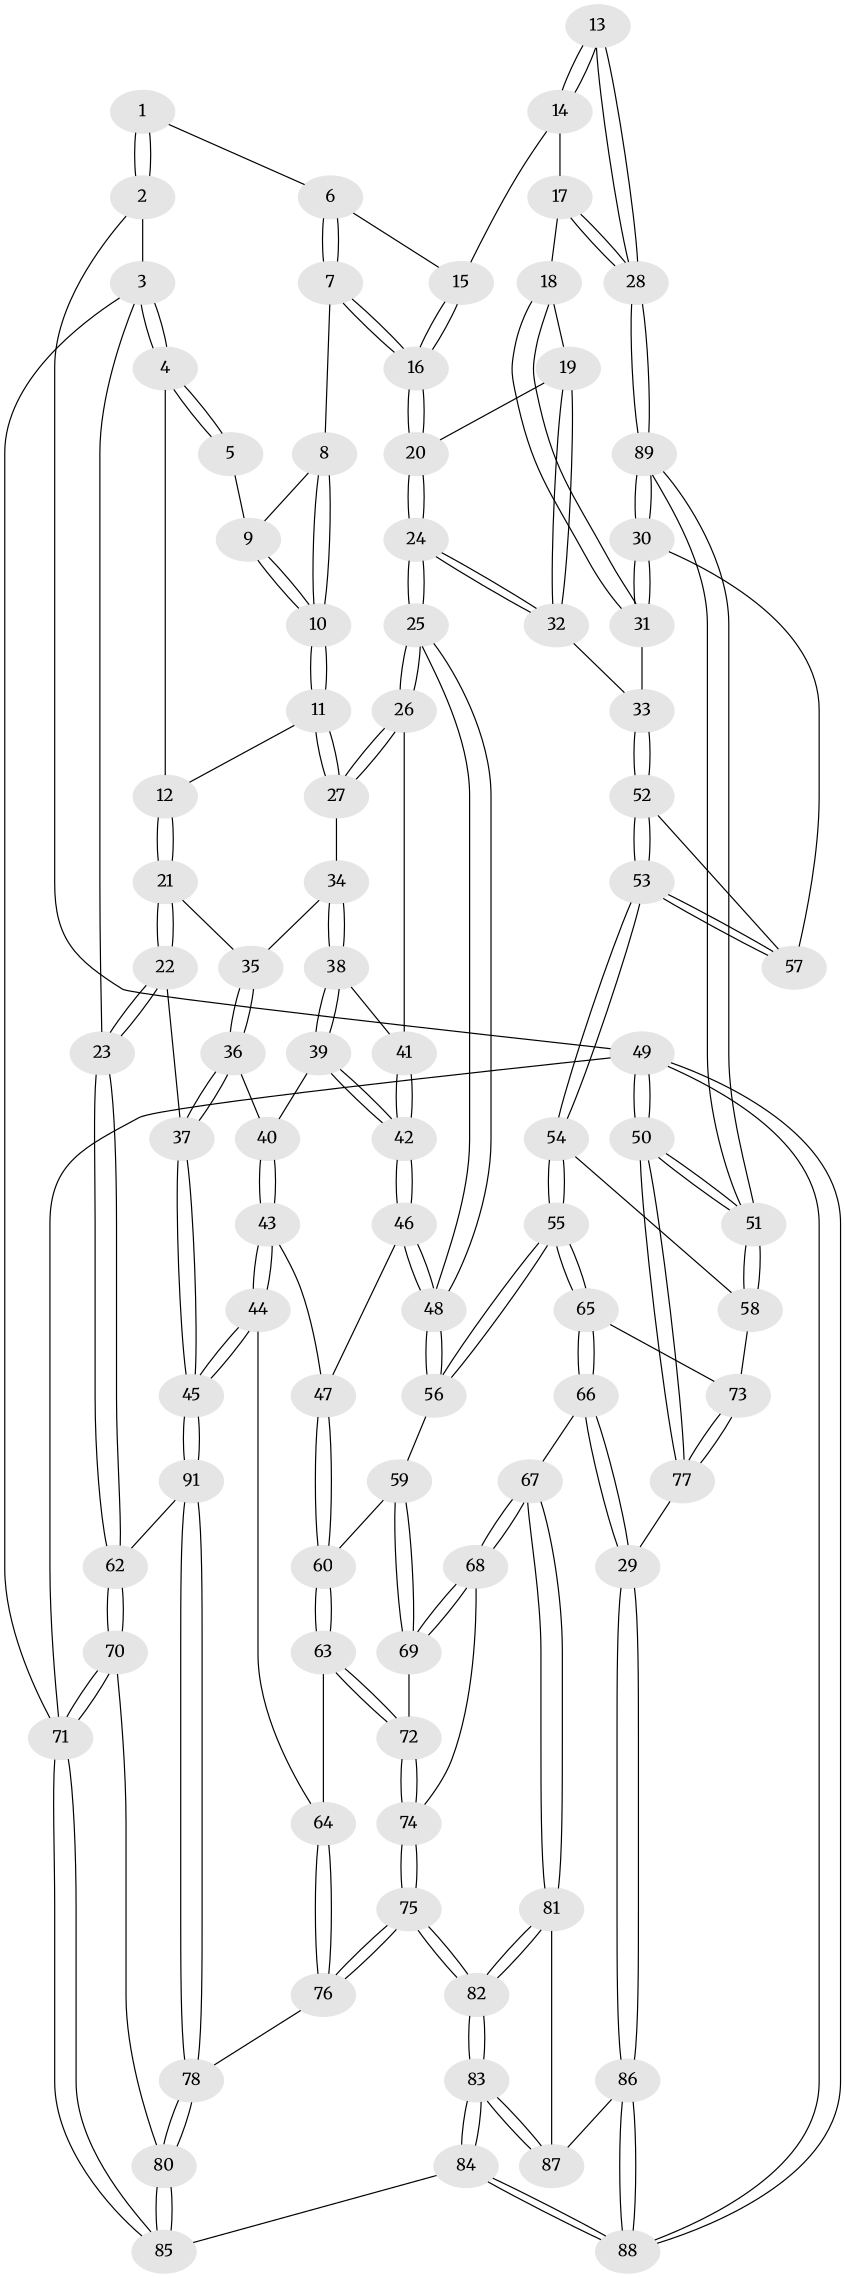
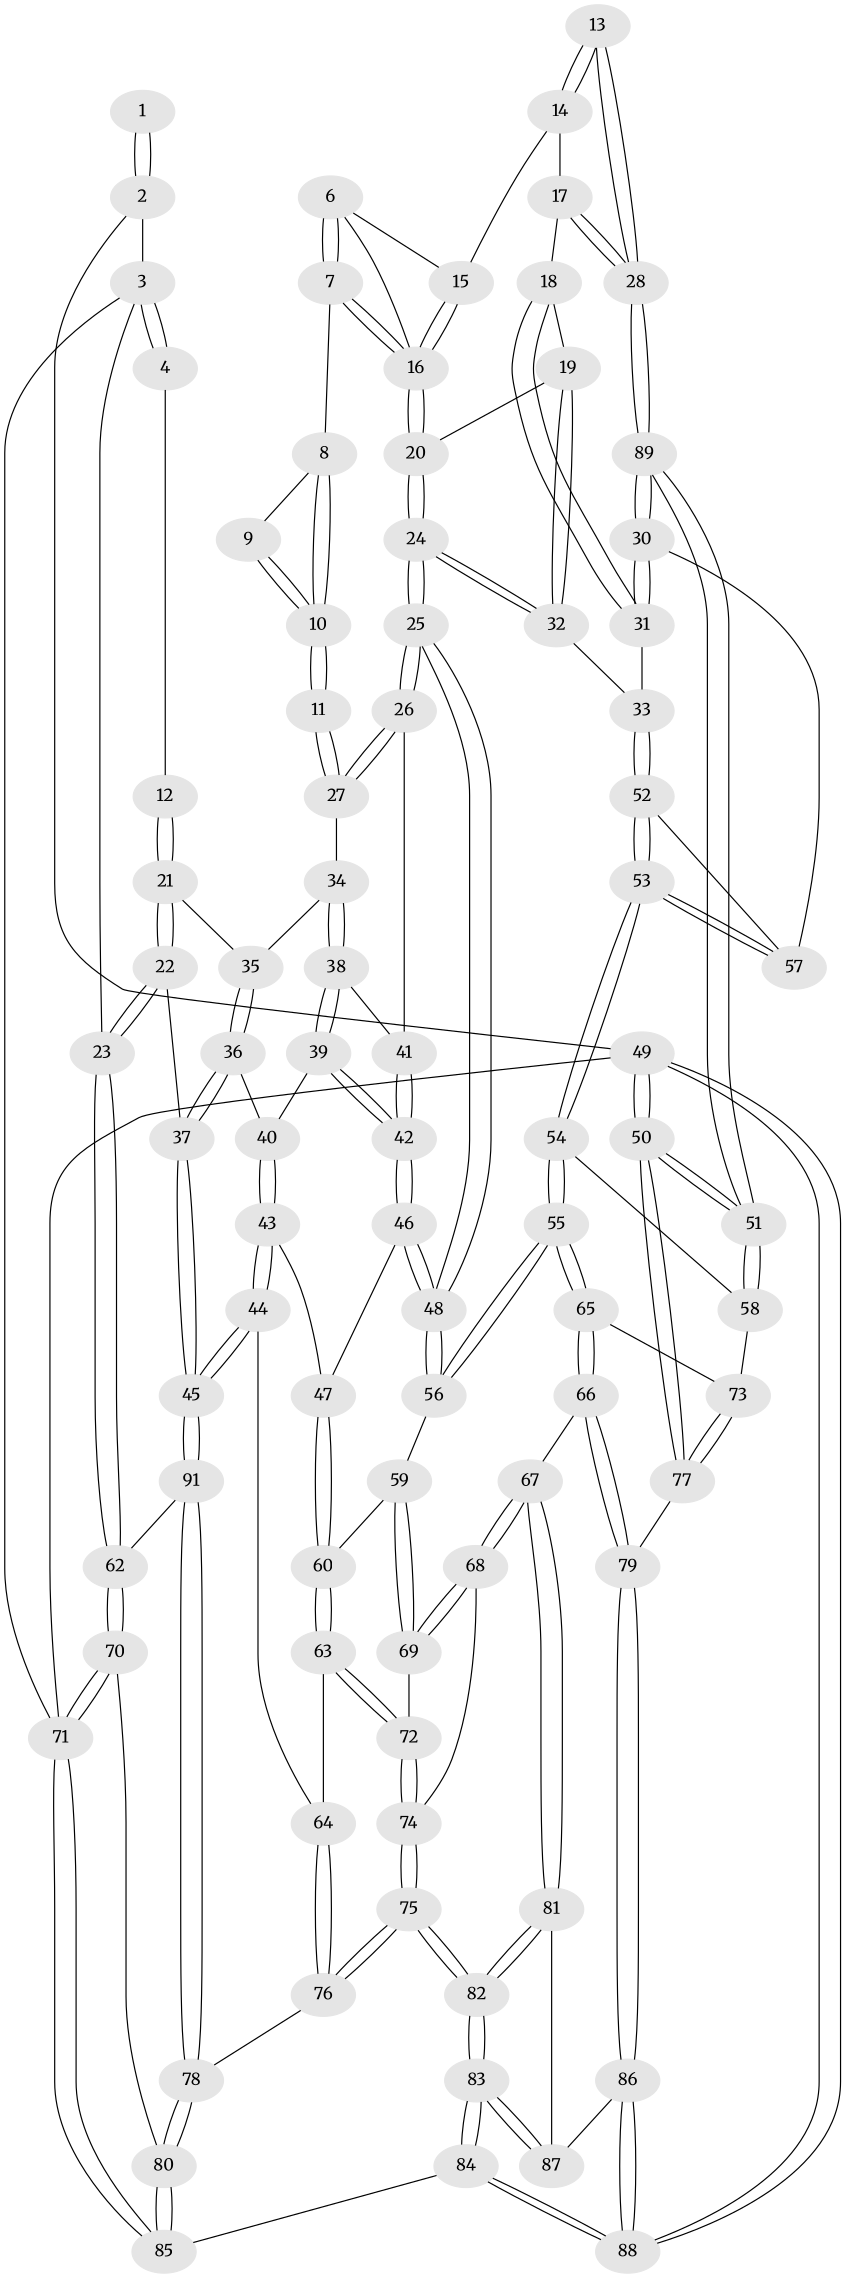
(237, 155) -> (382, 280)
(231, 454) -> none
(242, 754) -> none
(628, 1567) -> (628, 1567)
